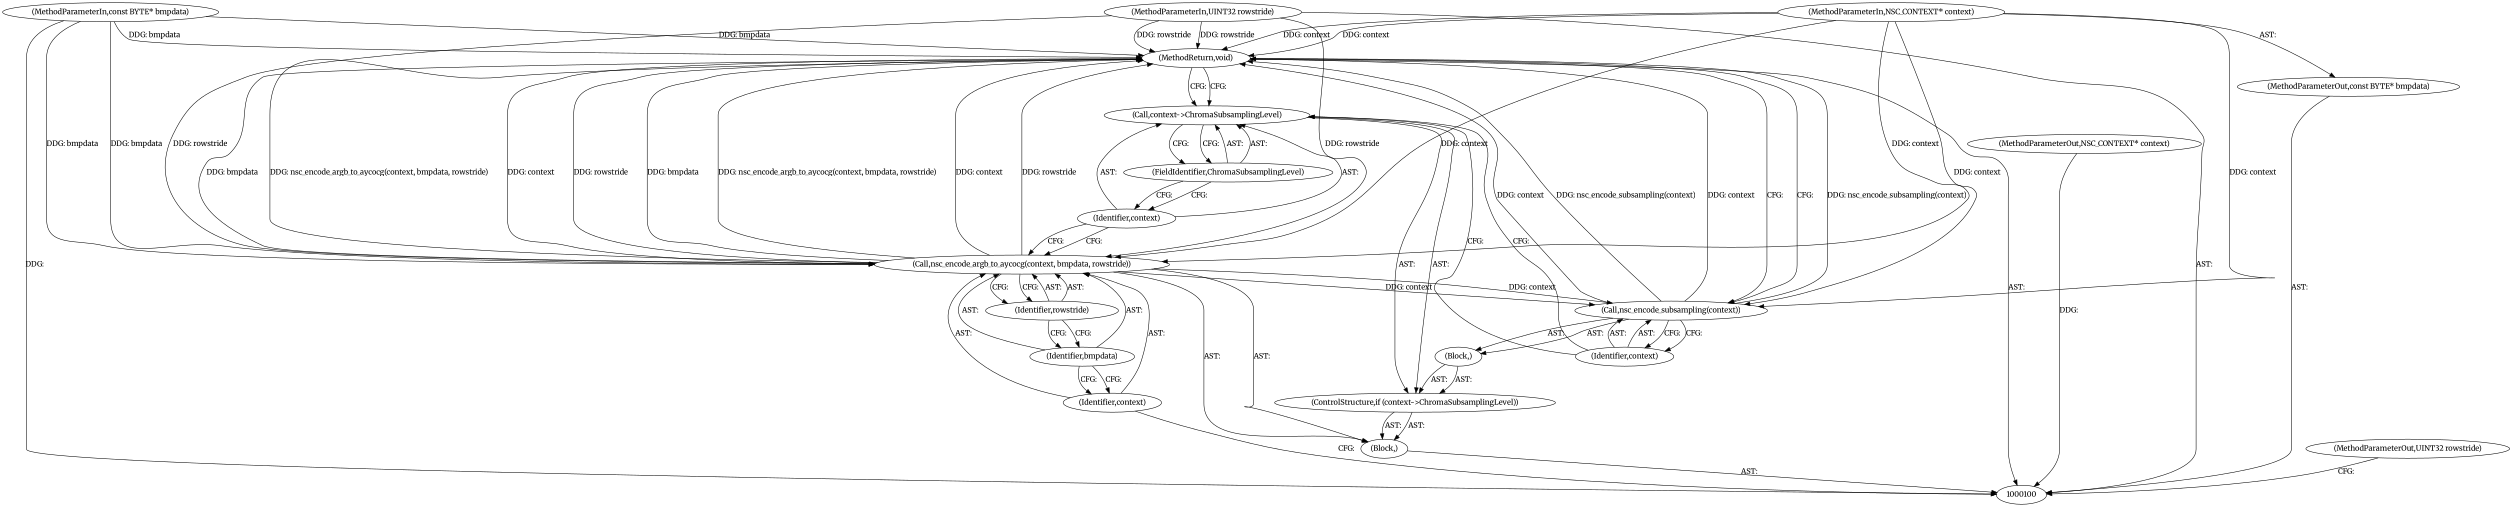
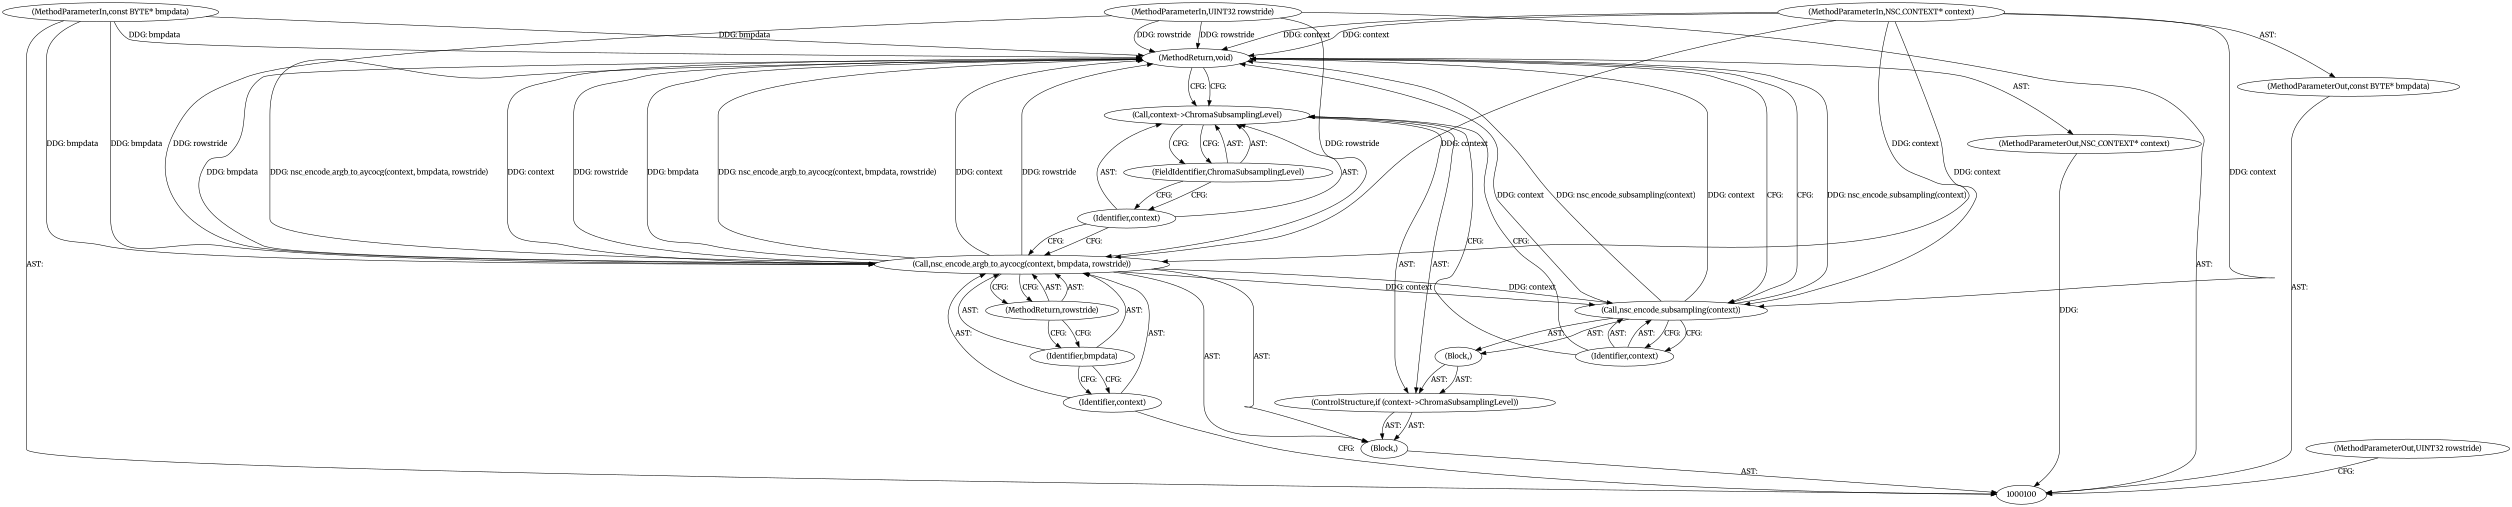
(1797, 76) -> (1667, 61)
(36, 265) -> (36, 265)
(1052, 311) -> (1052, 311)
